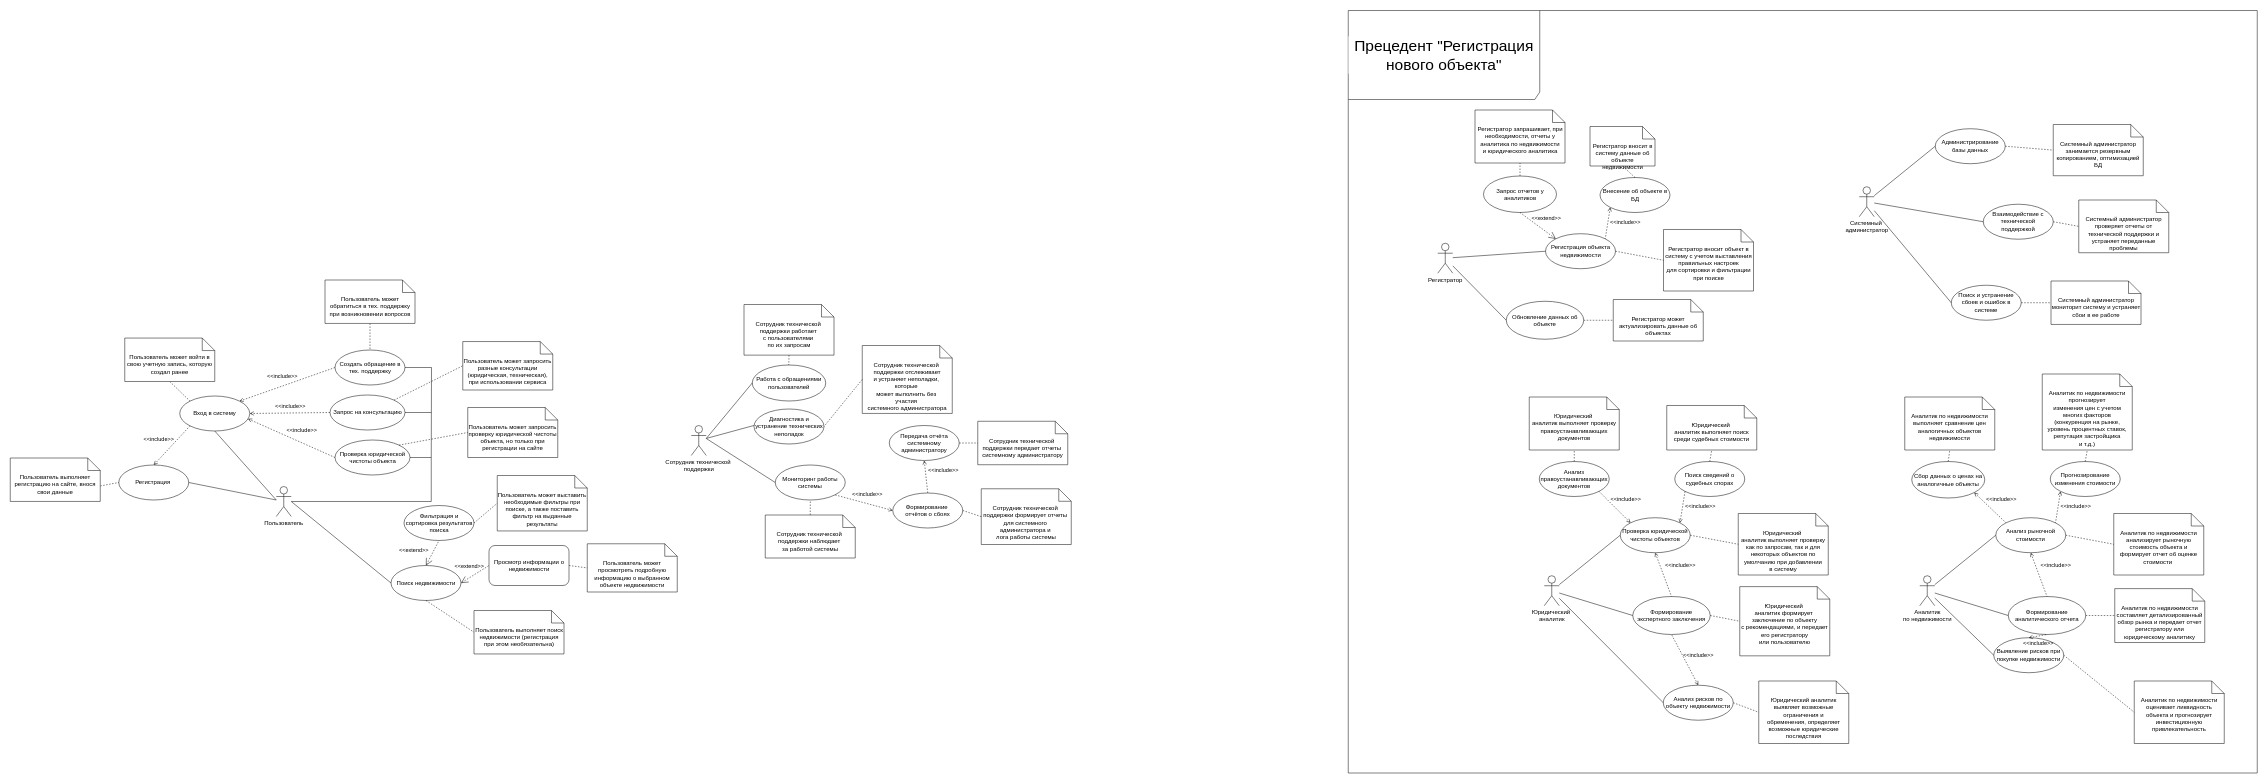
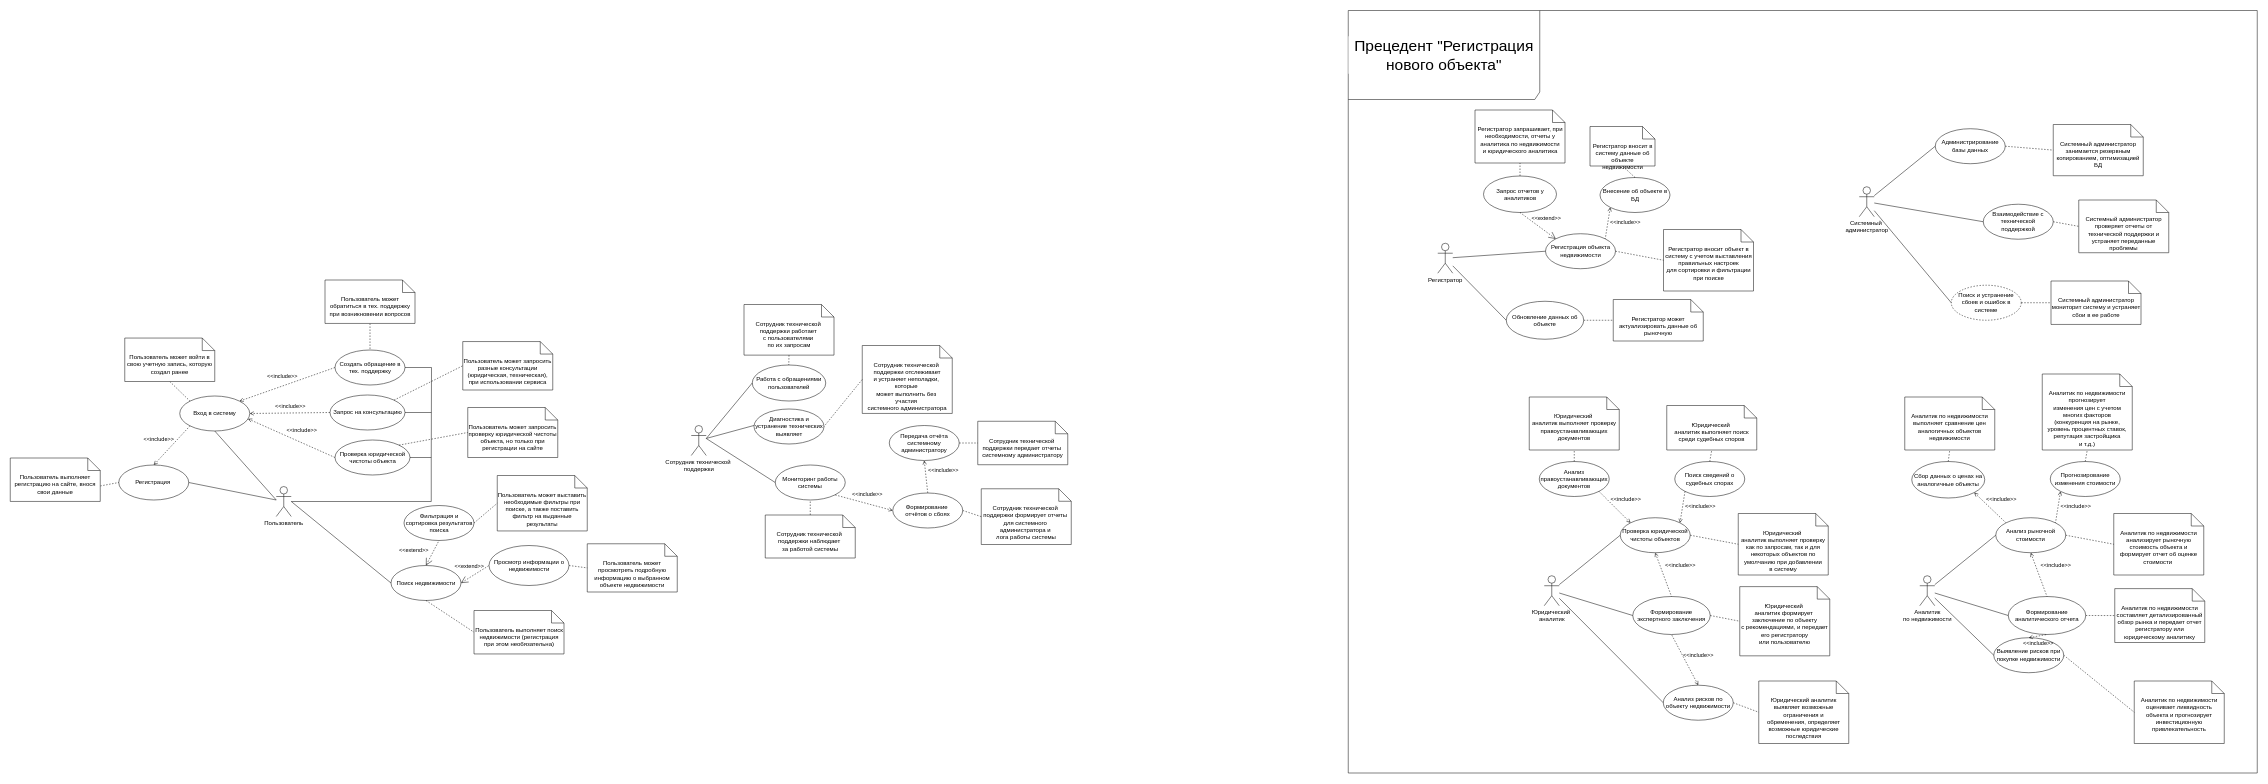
(1986, 302) -> (1986, 302)
(1658, 326) -> (1658, 326)
(789, 426) -> (789, 426)
(1712, 432) -> (1712, 432)
(529, 565) -> (529, 565)
